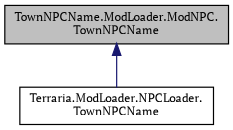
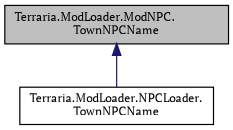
(117, 25) -> (117, 25)
